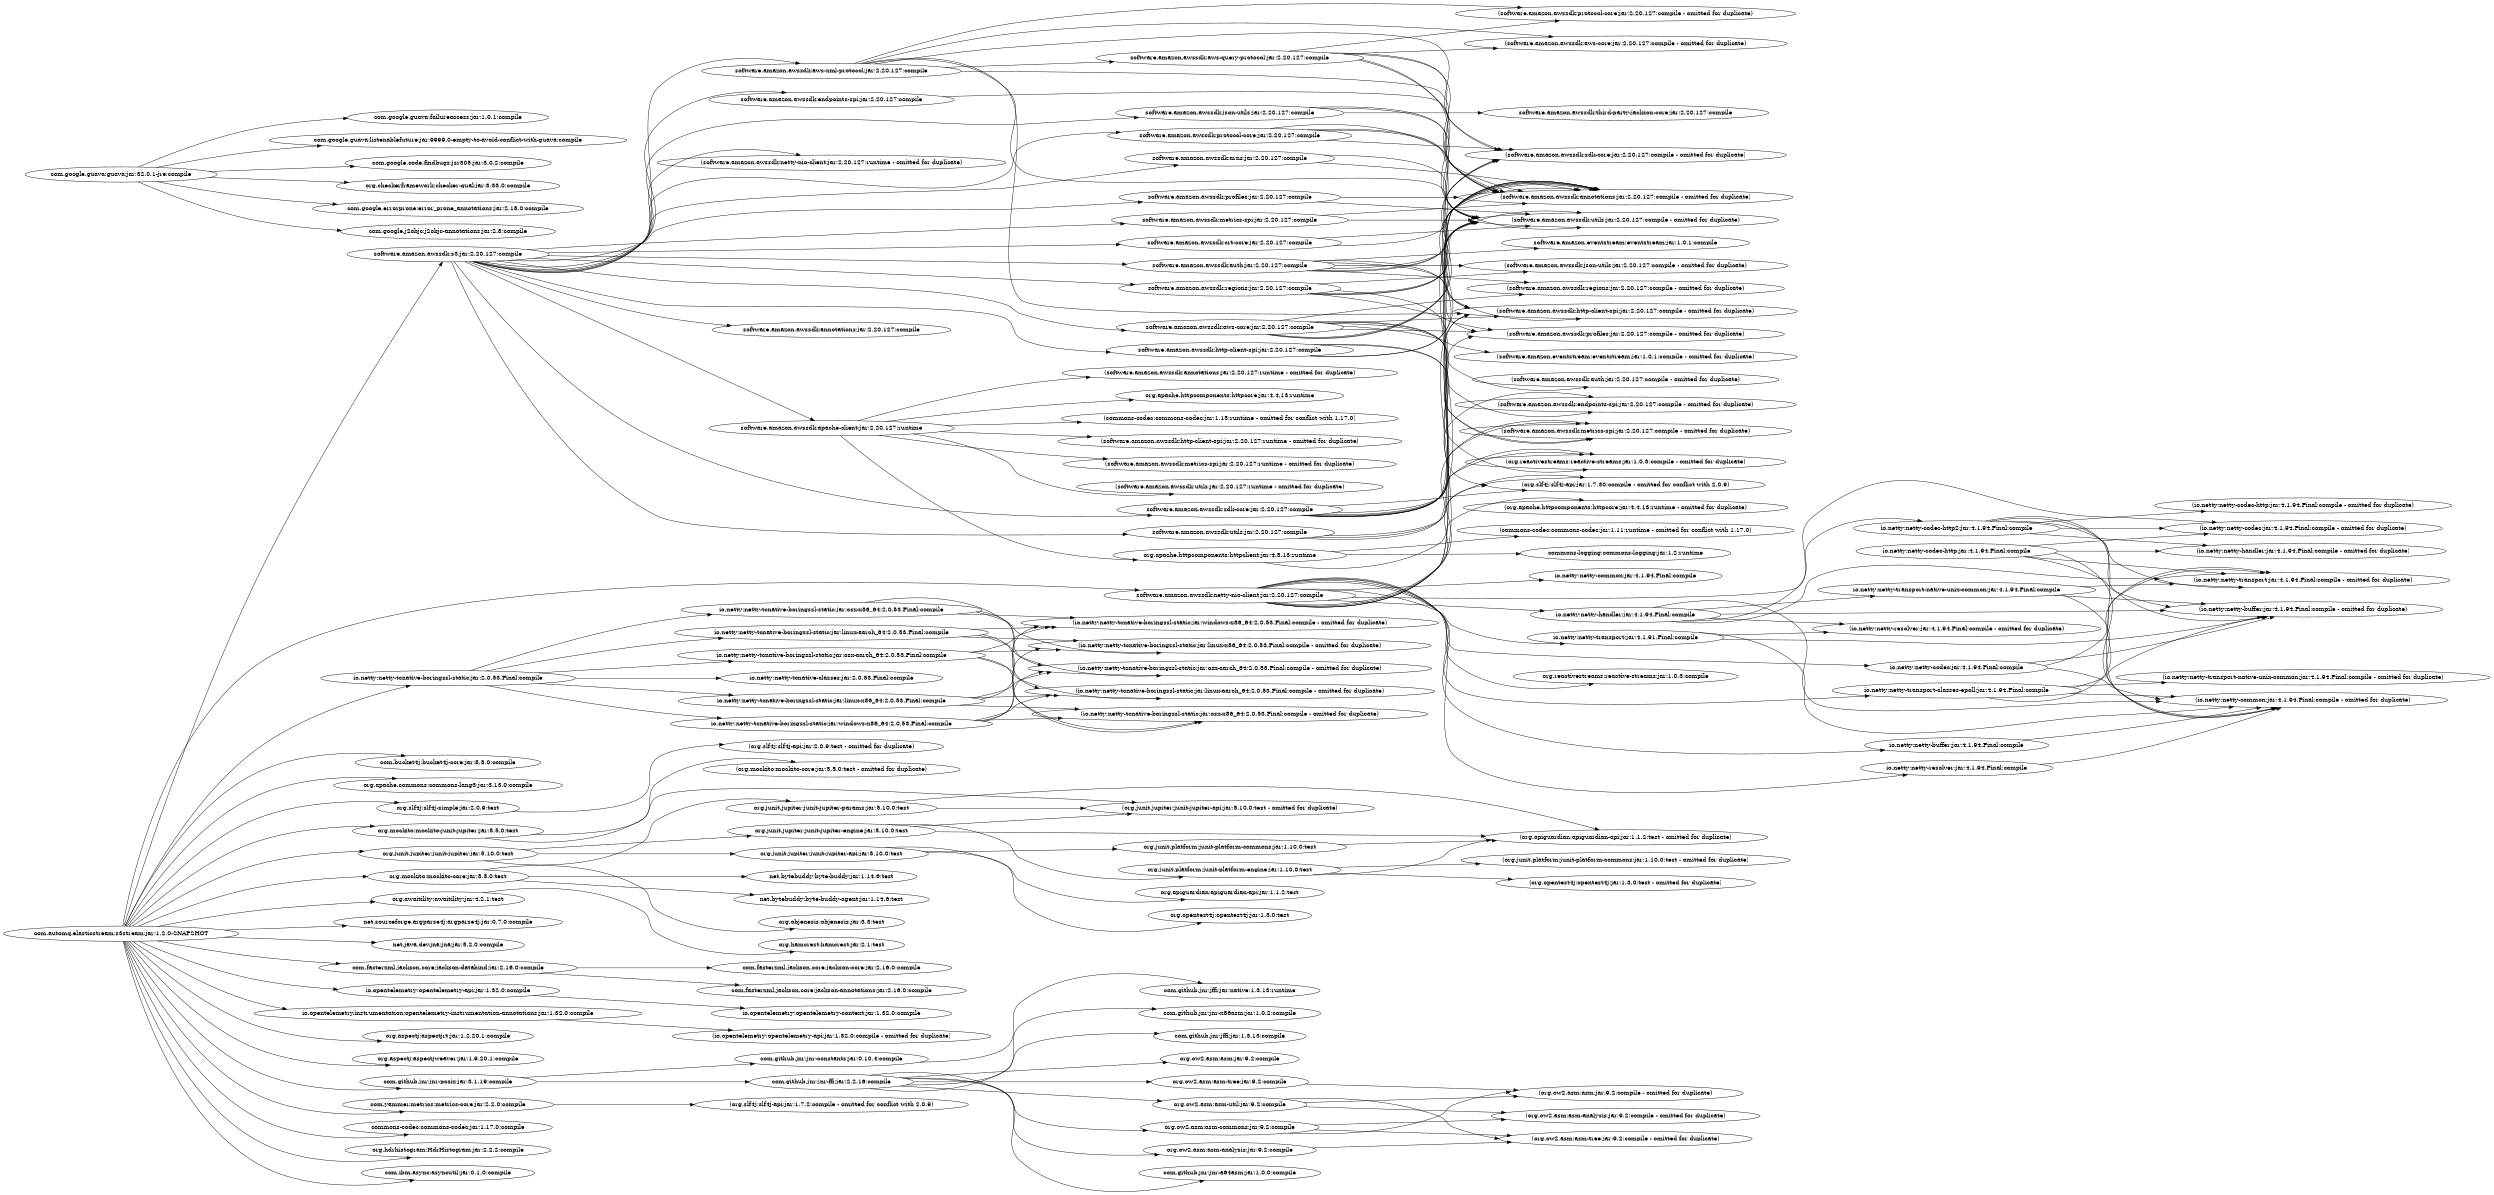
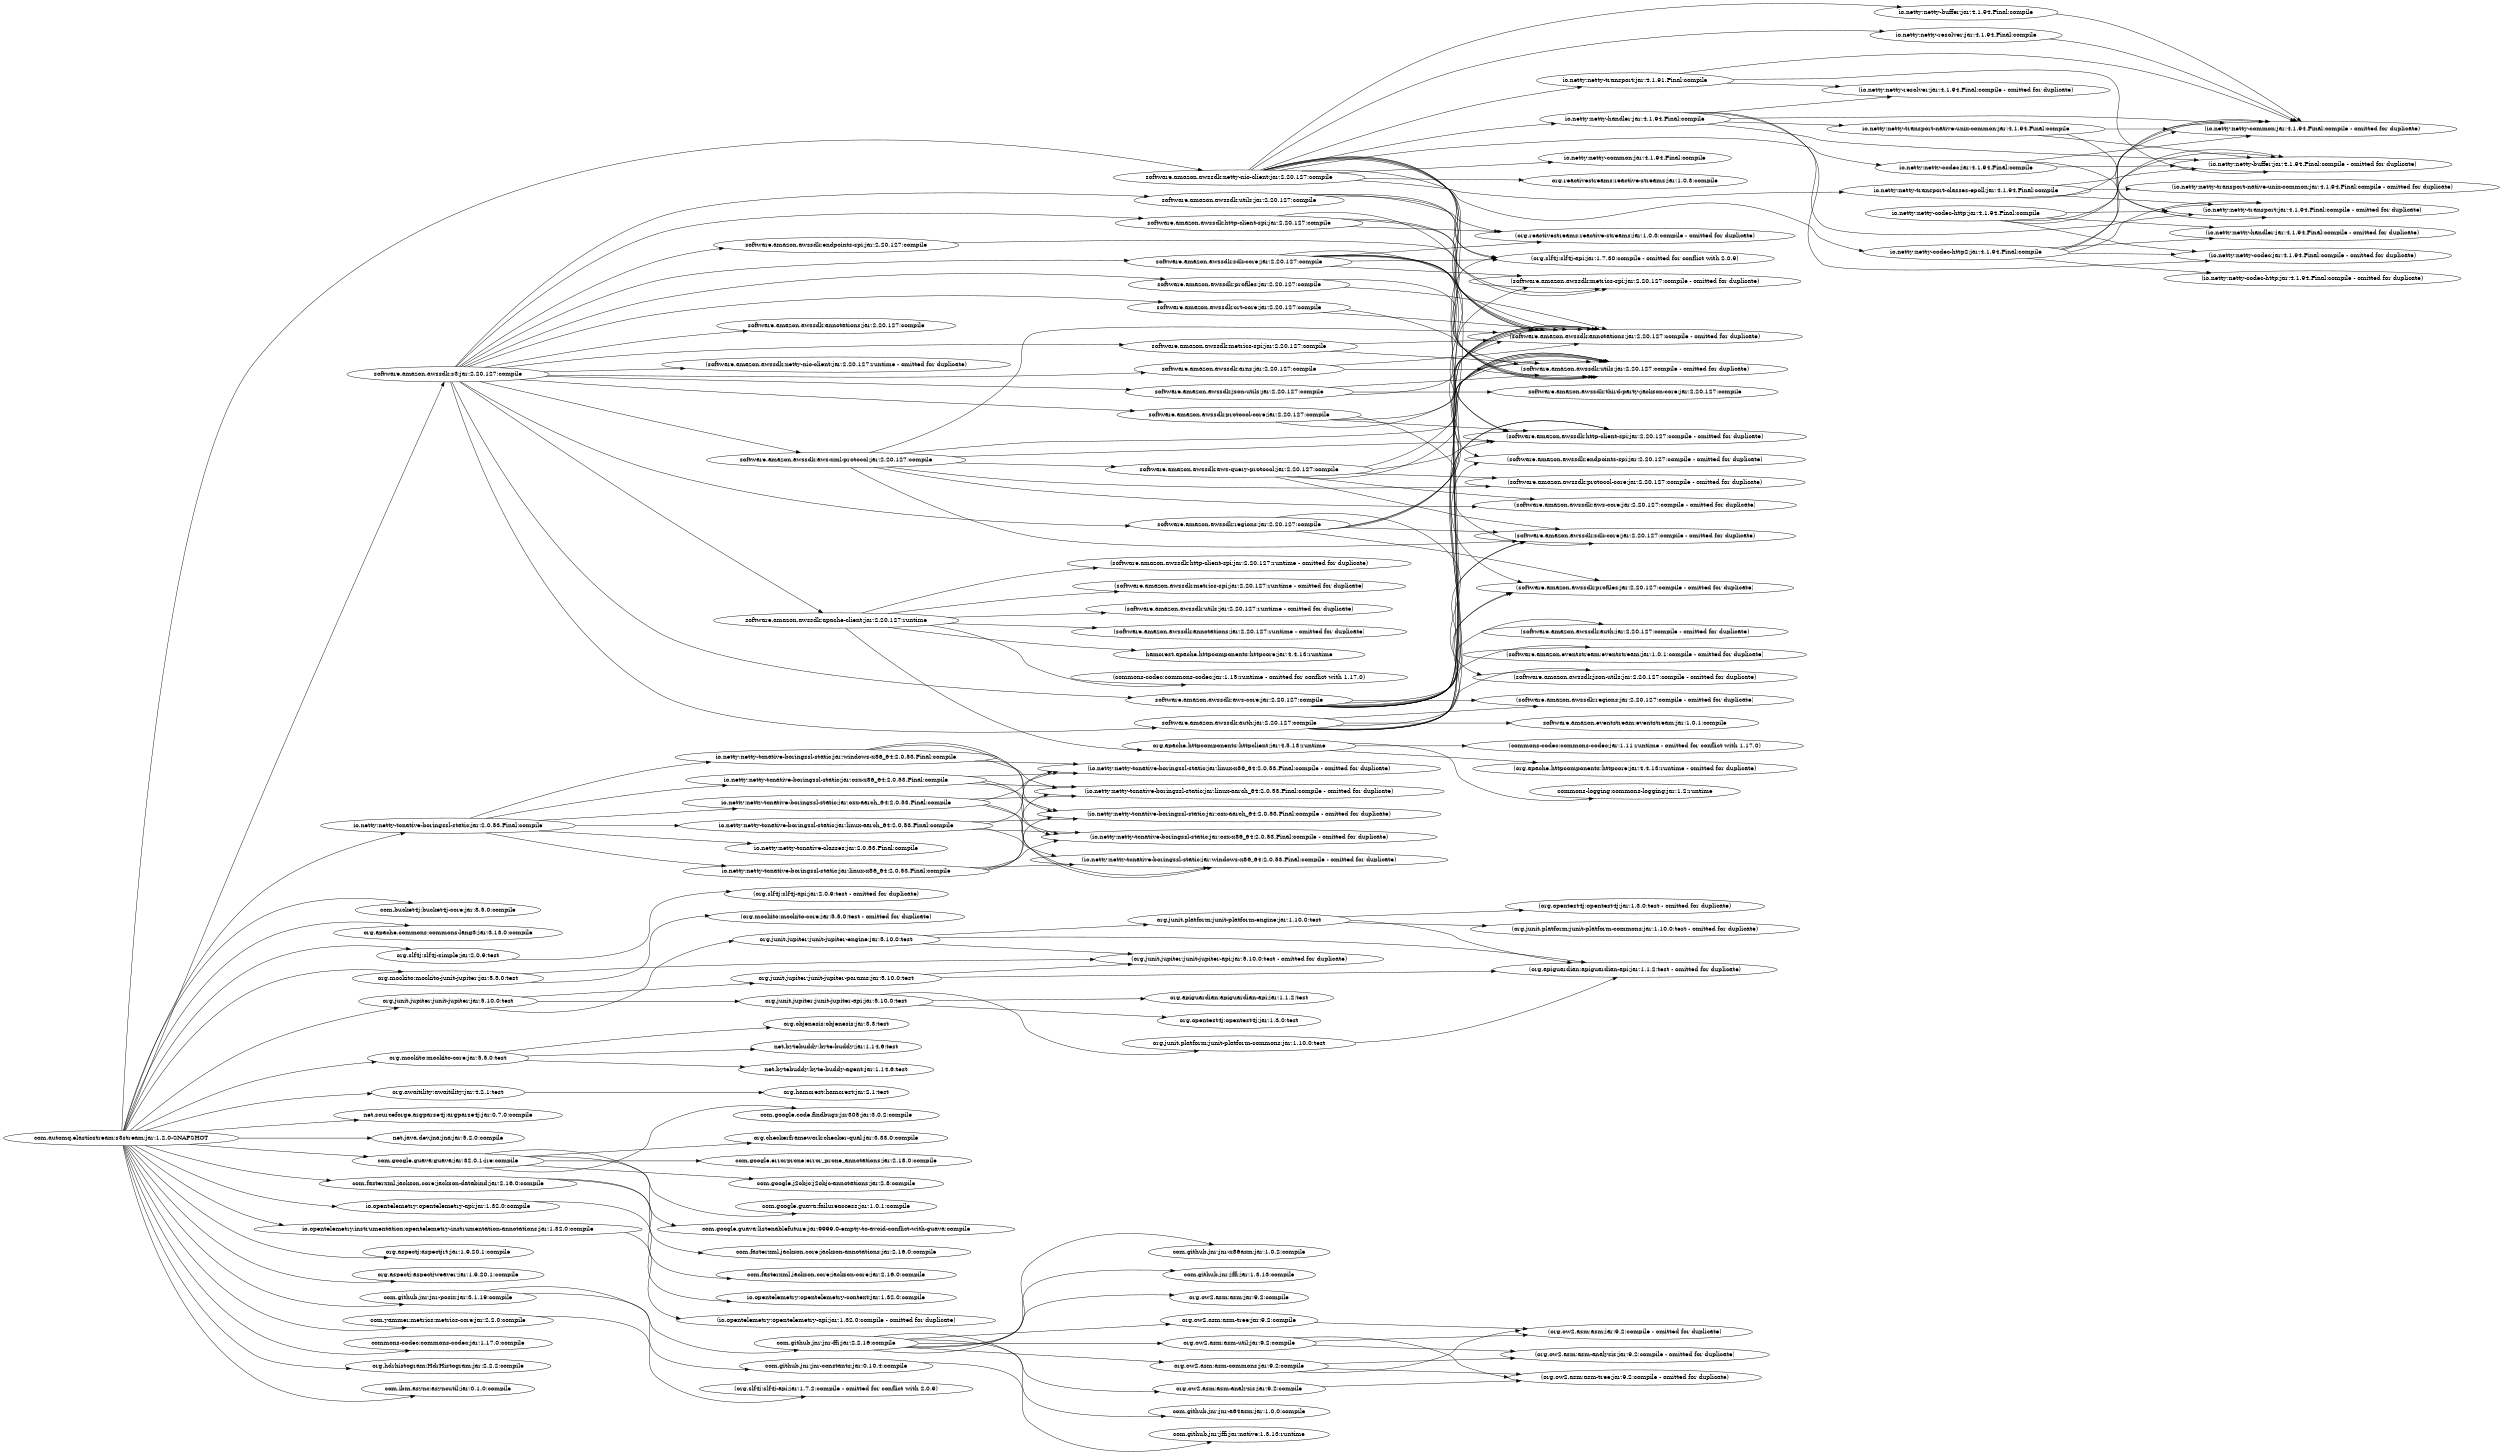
(1230, 396) -> (1239, 655)
(448, 1036) -> (448, 1252)
none -> (276, 1151)
